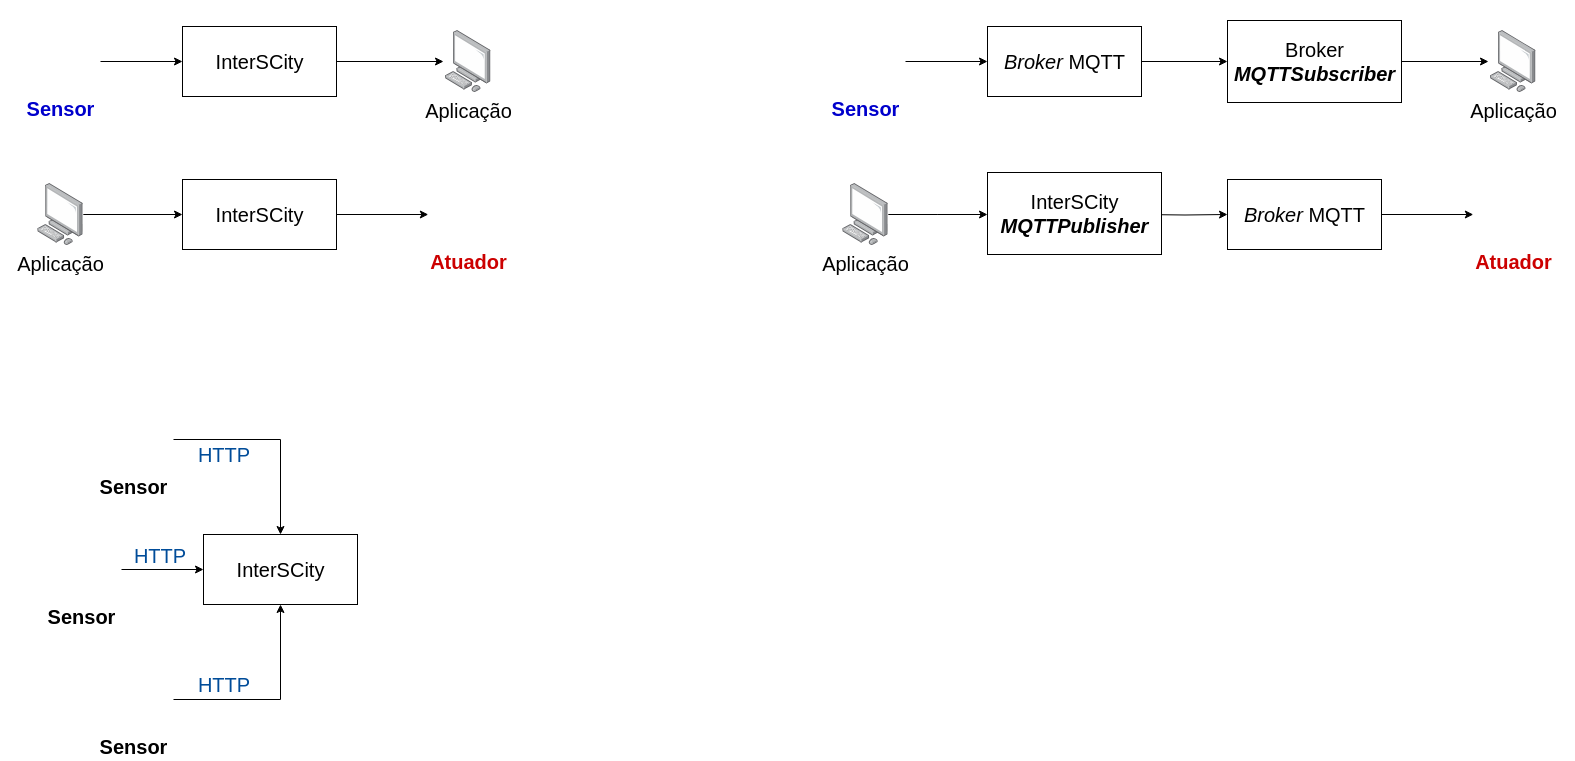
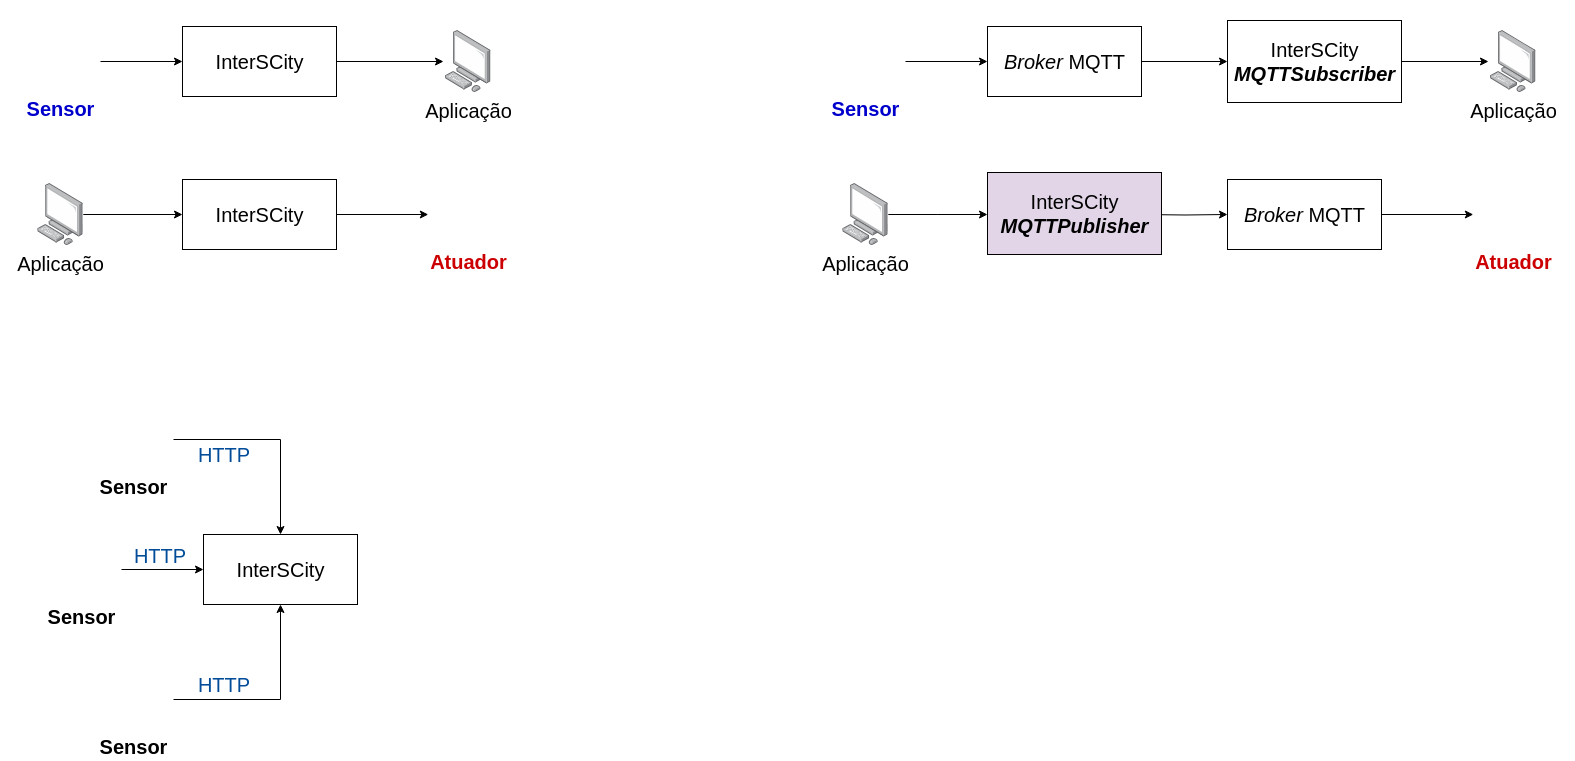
(1315, 62) -> (1315, 62)
(1075, 214) -> (1075, 214)
